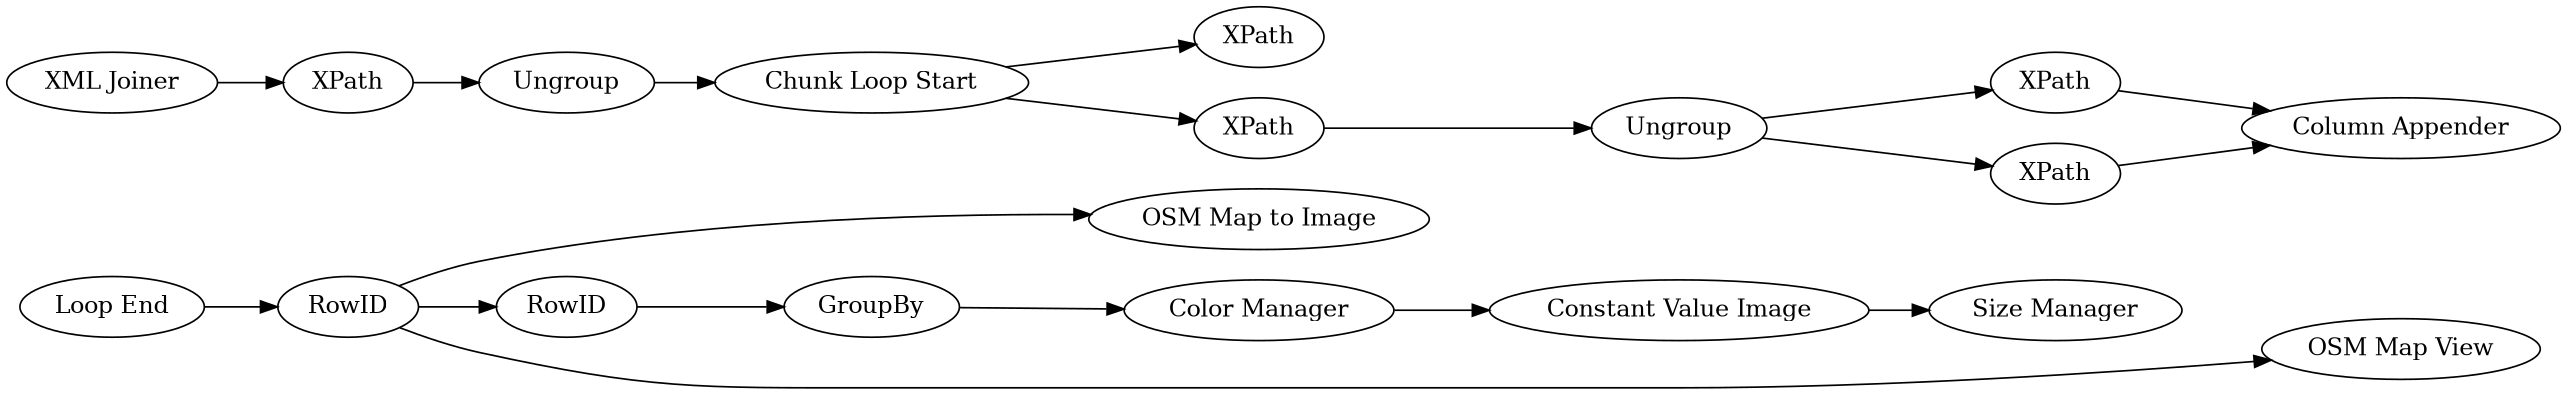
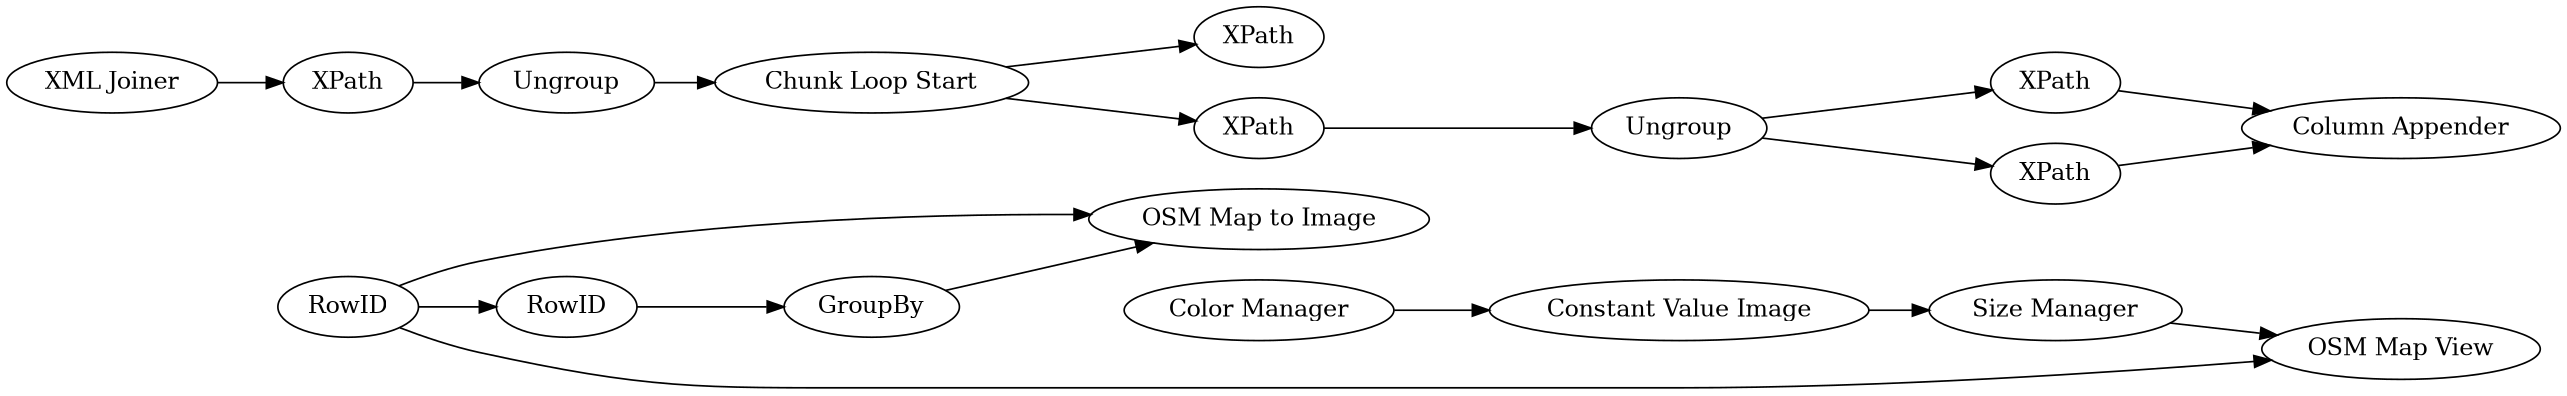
(112, 307) -> none
(1033, 308) -> (1041, 269)
none -> (2215, 328)
